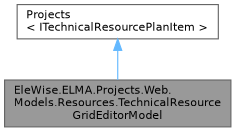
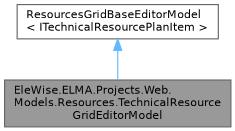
(118, 22) -> (118, 22)
